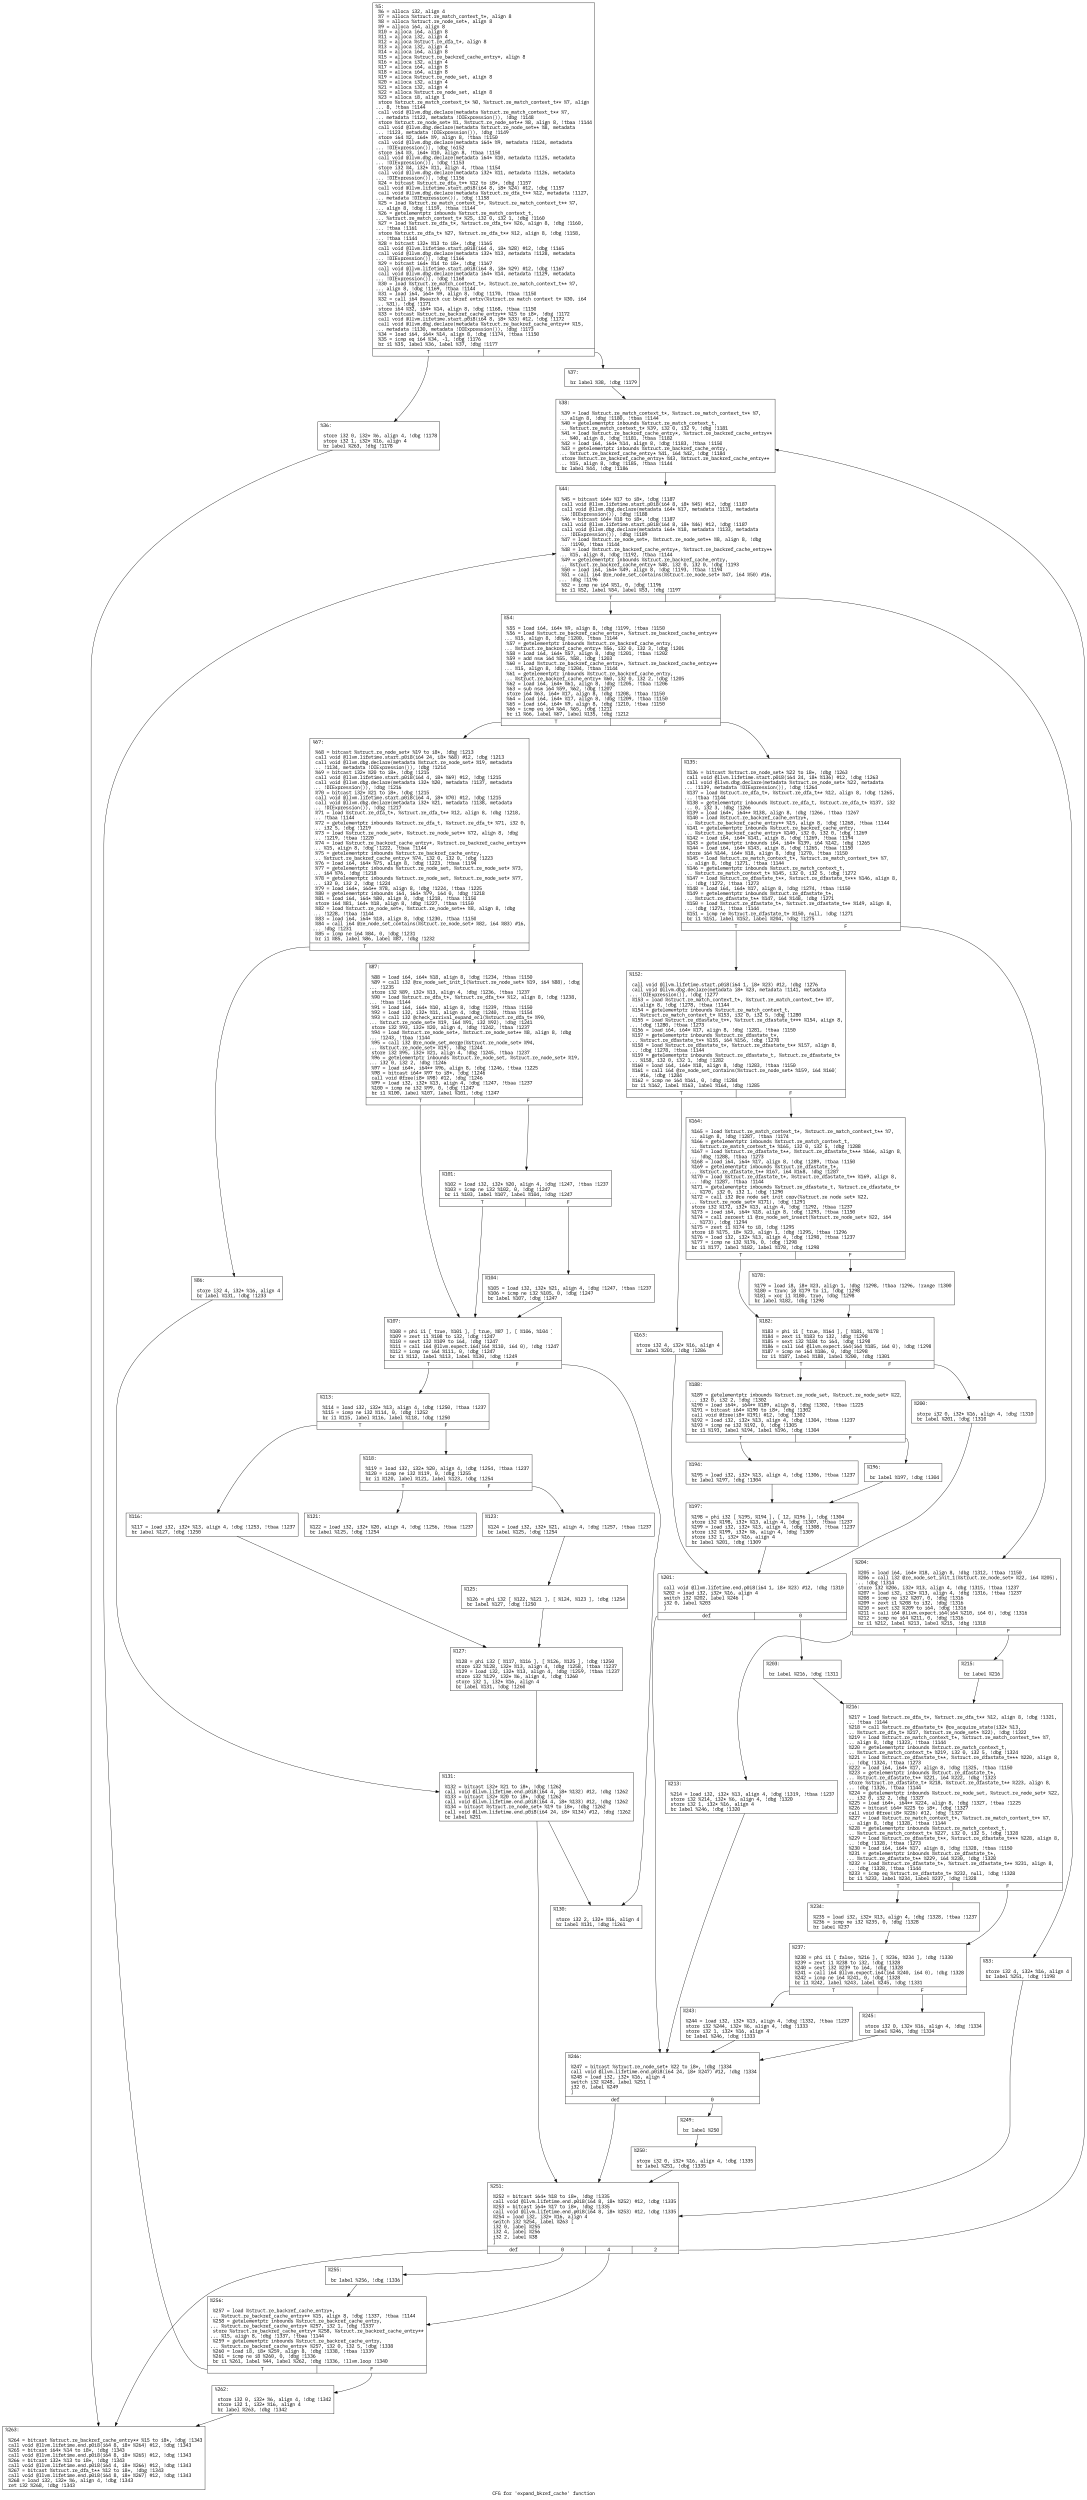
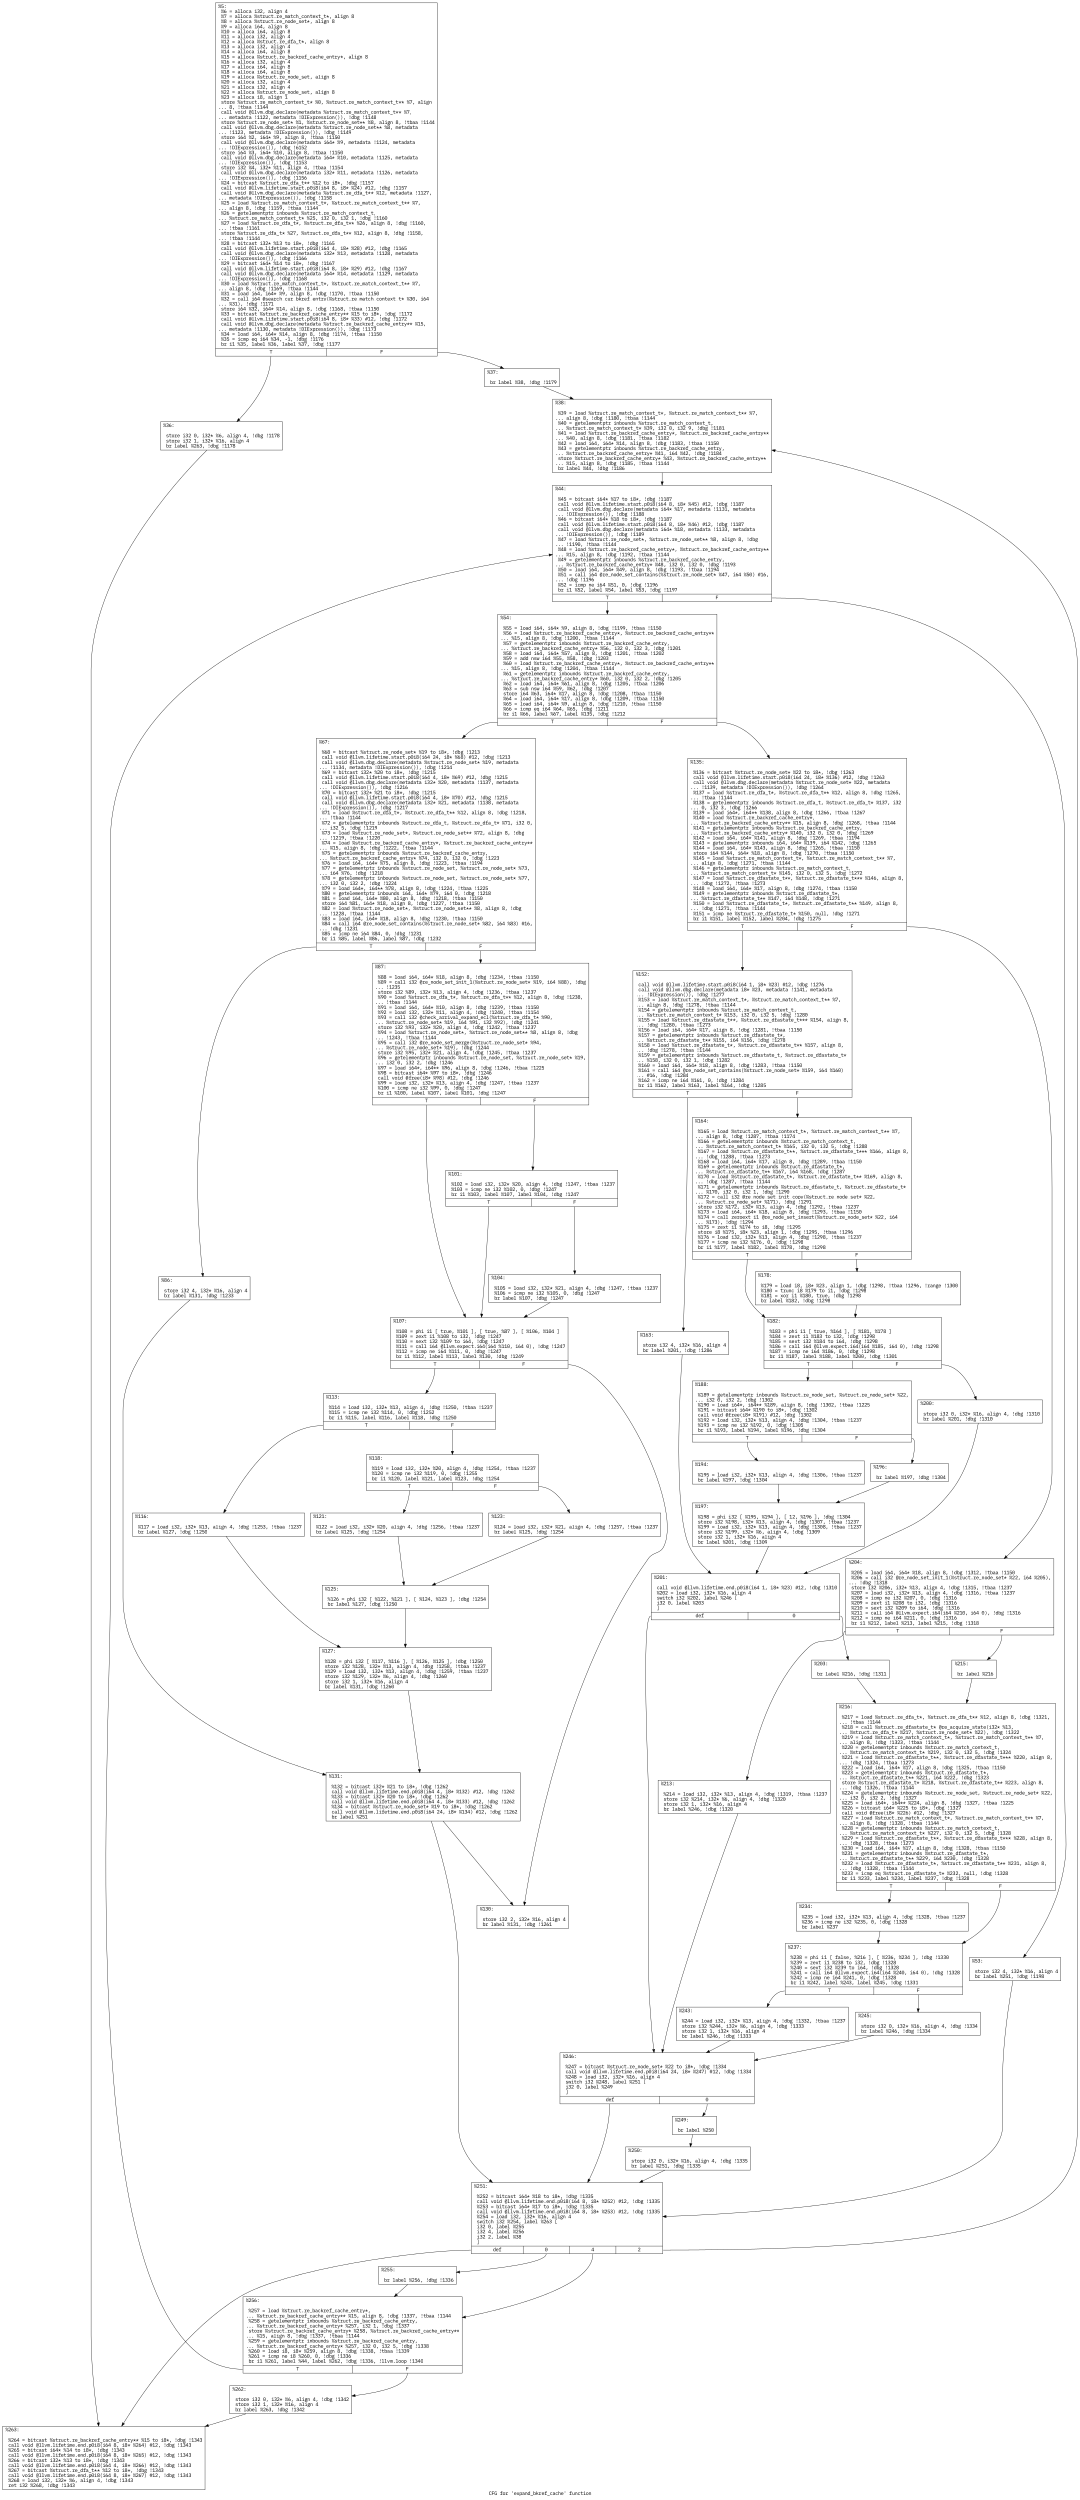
none -> (401, 1559)
(875, 1583) -> (868, 1583)
